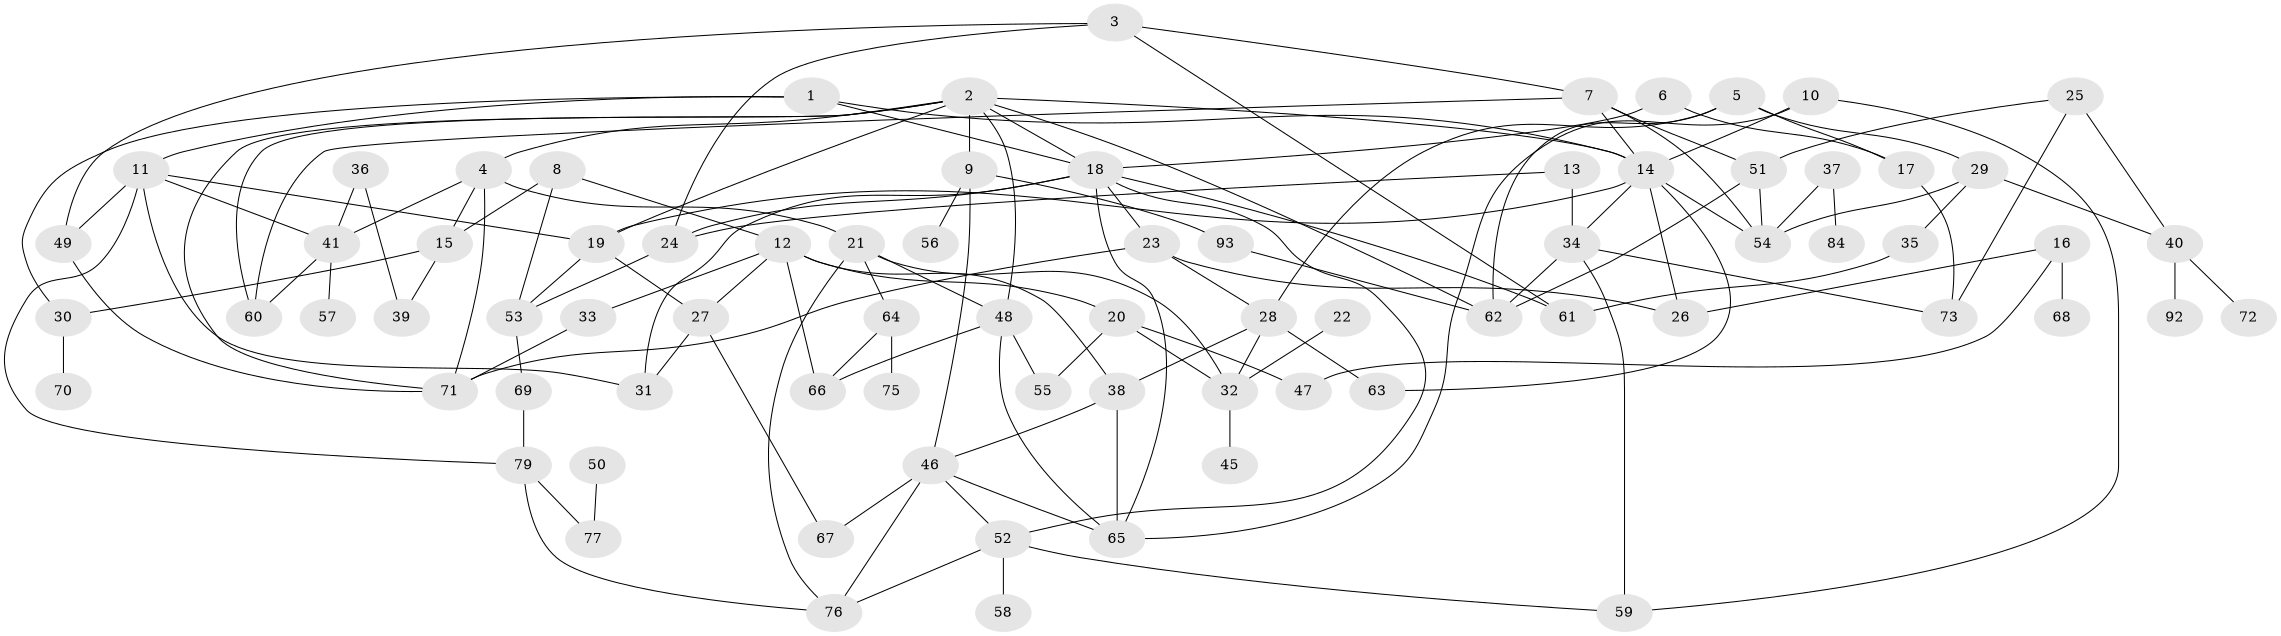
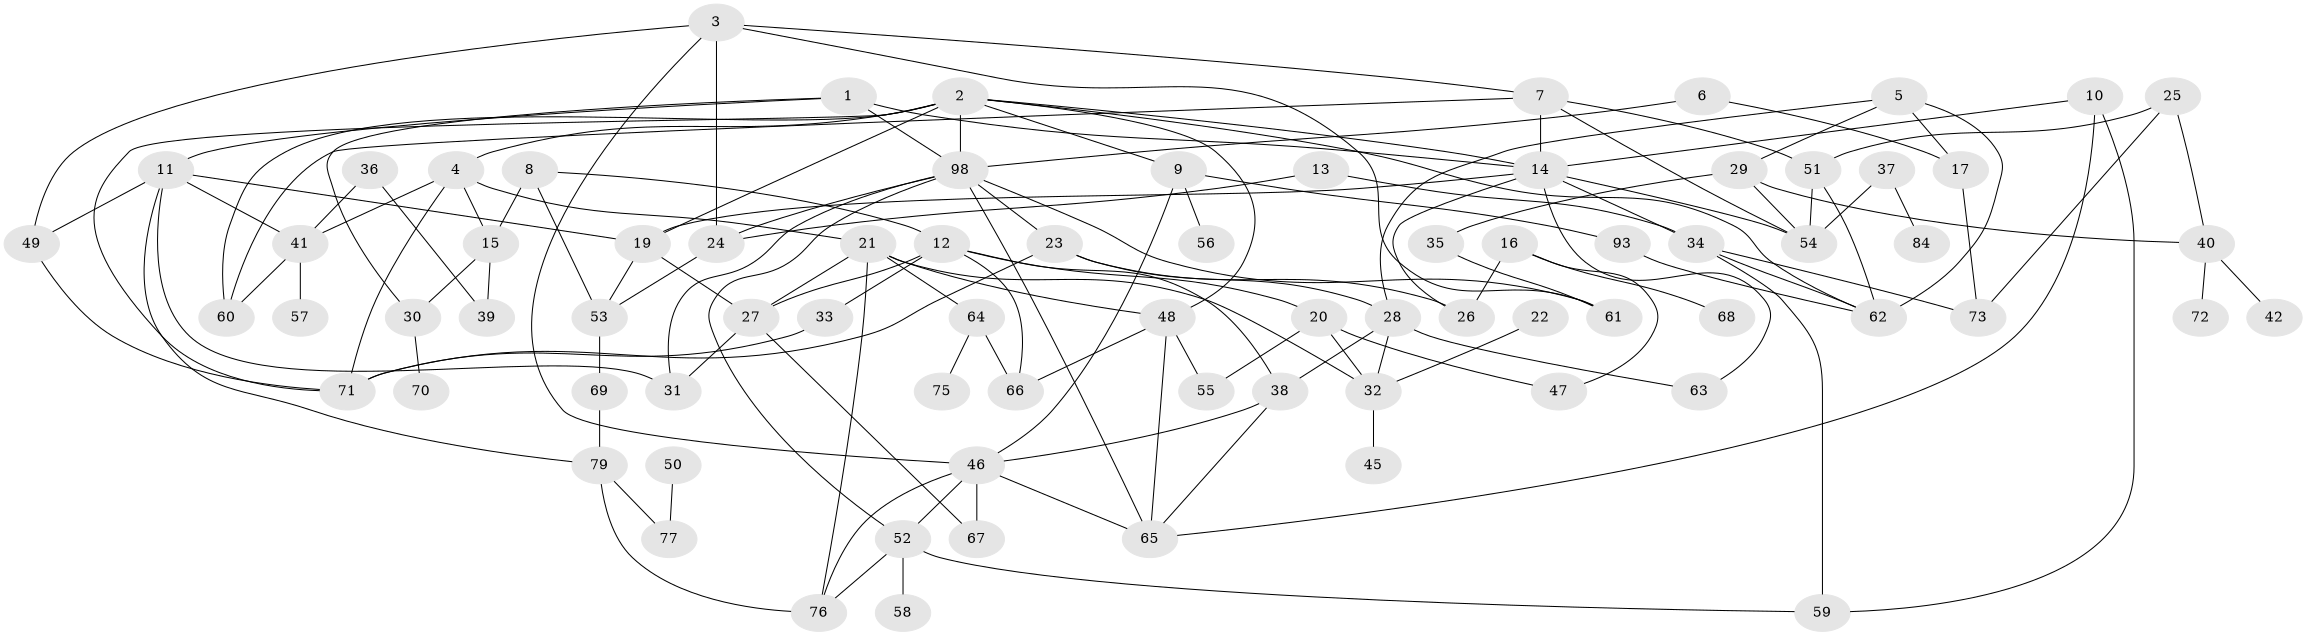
(1096, 170) -> (960, 170)
none -> (810, 281)
(2175, 318) -> (2274, 318)
none -> (553, 392)
